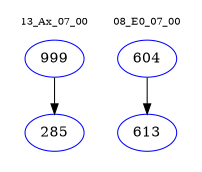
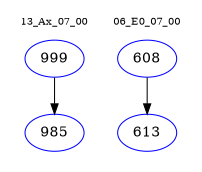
(147, 22) -> (147, 22)
(147, 59) -> (147, 59)
(55, 133) -> (55, 133)
